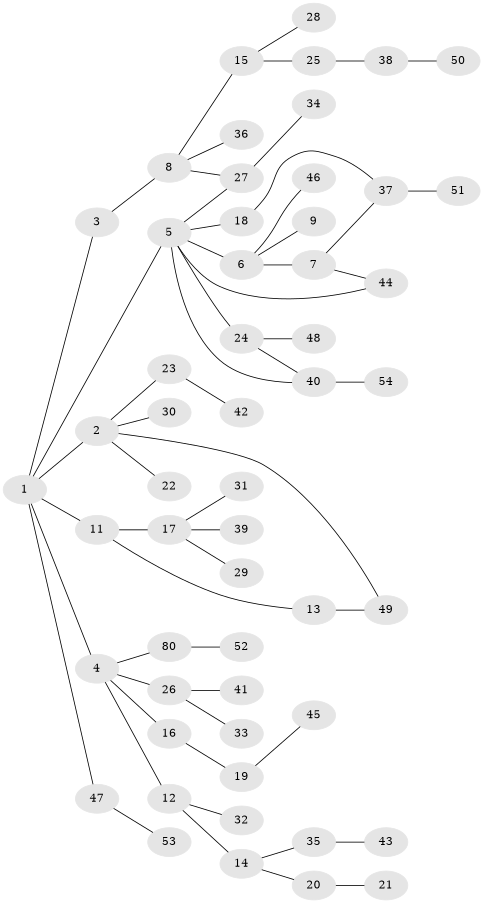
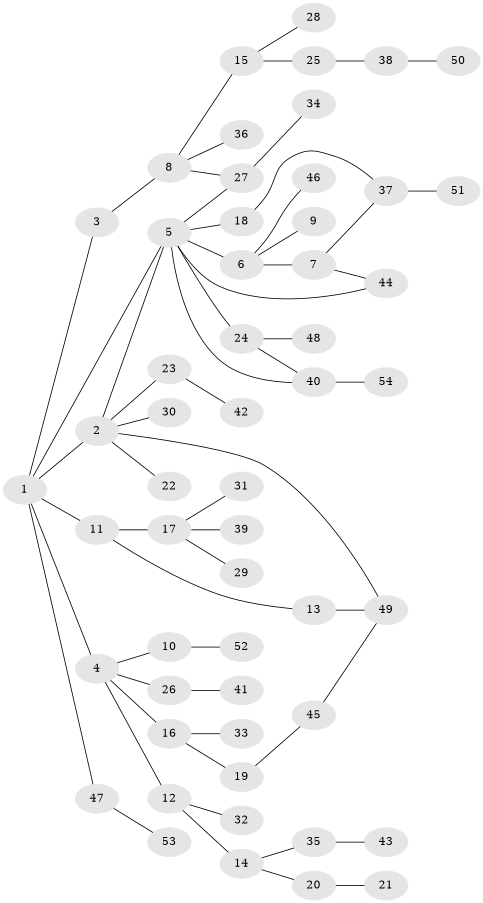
none -> (133, 332)
(169, 647) -> (169, 647)
none -> (350, 663)
(206, 712) -> (206, 734)
